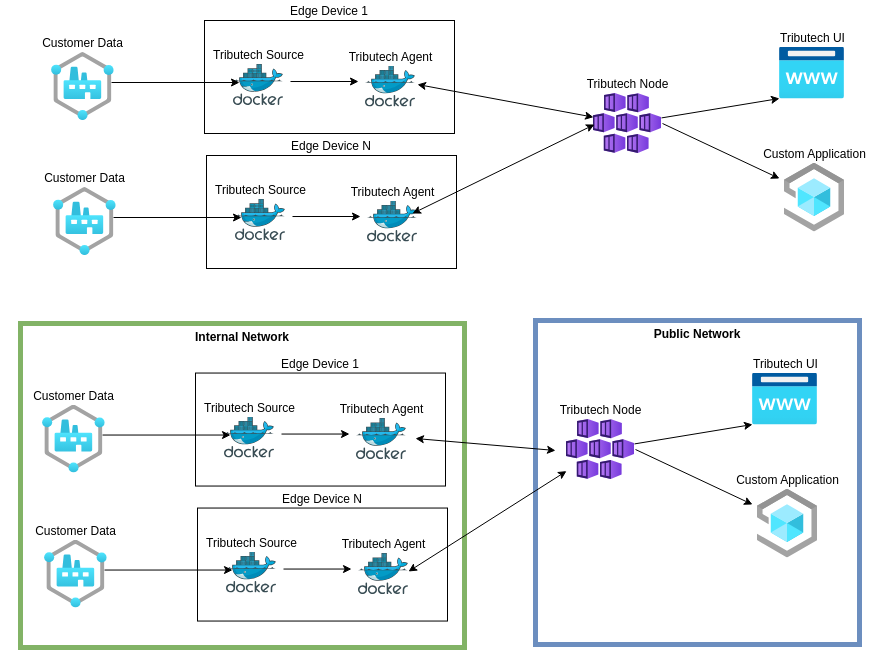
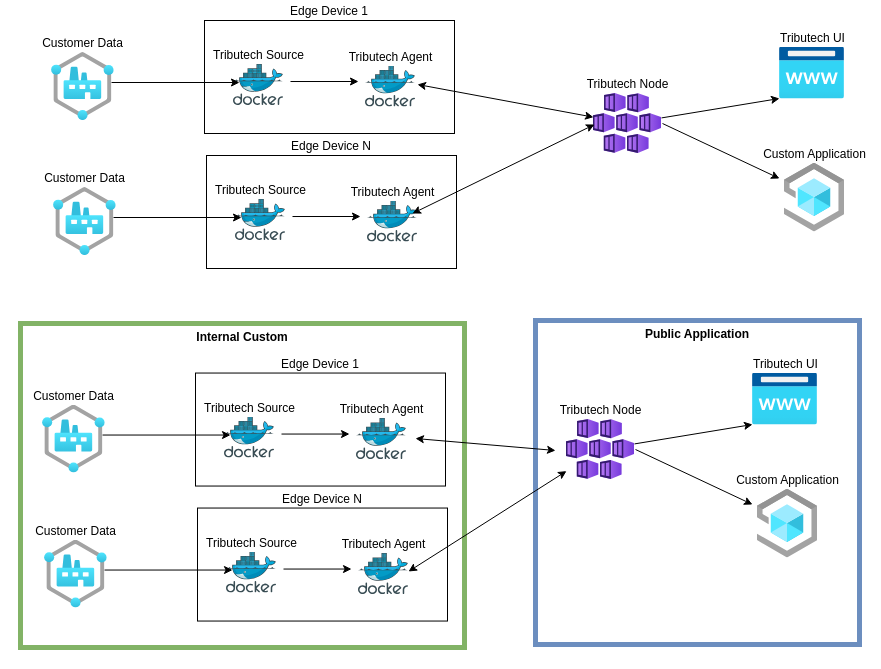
(698, 335) -> (698, 335)
(243, 338) -> (243, 338)
